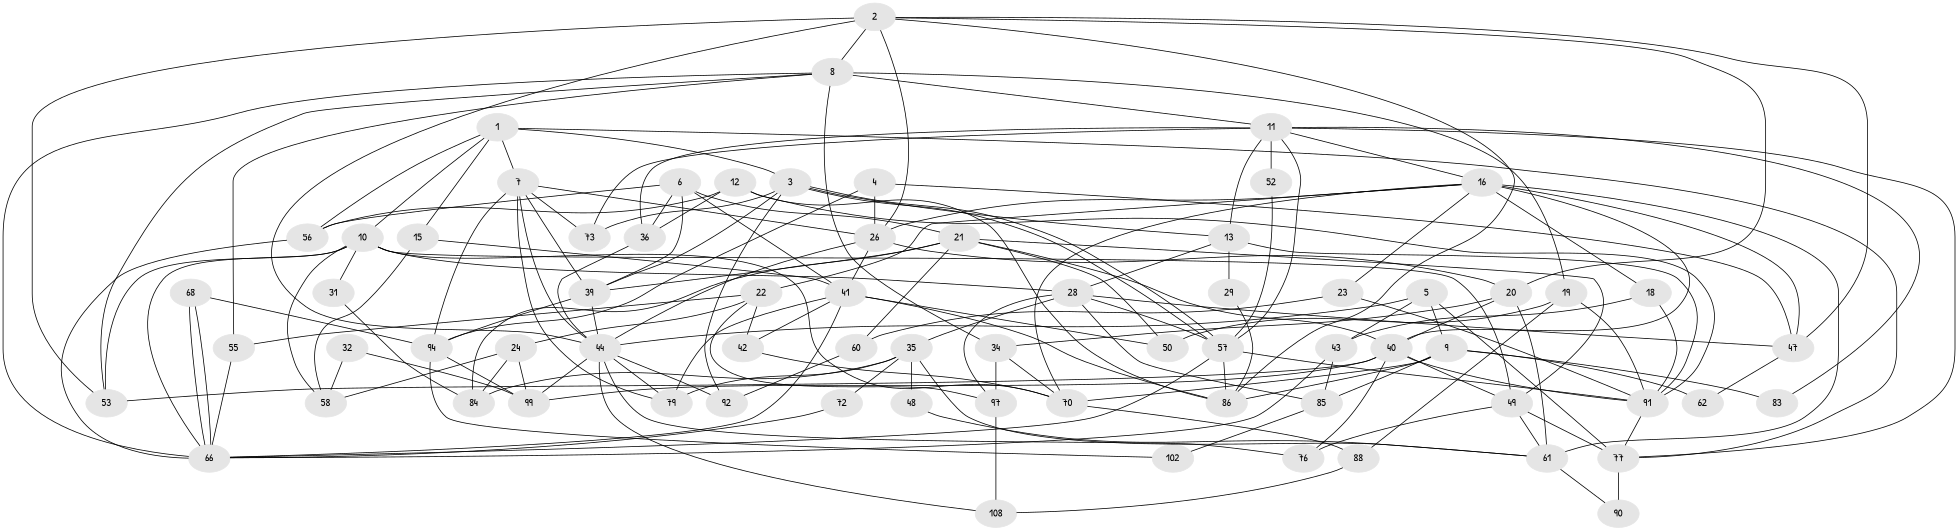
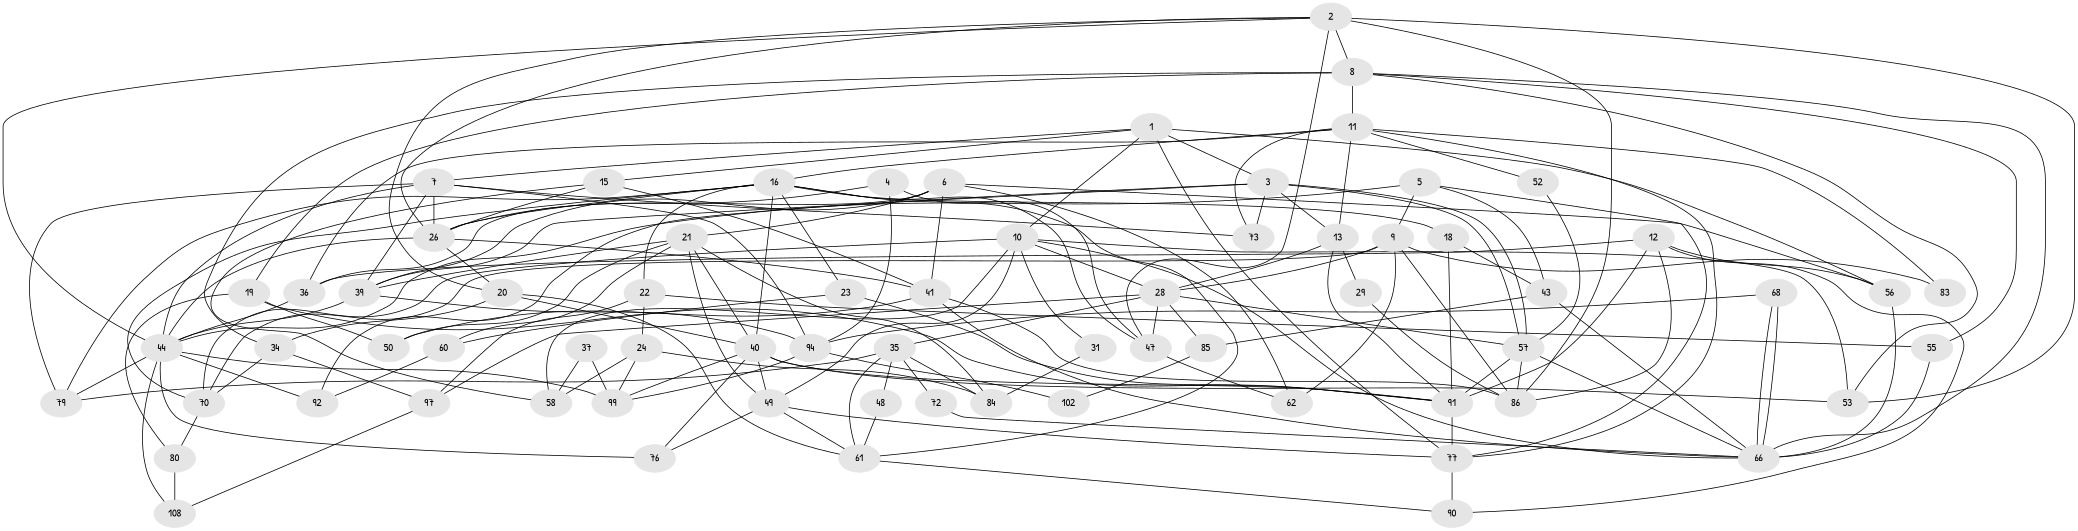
none -> (517, 207)
none -> (1147, 240)
(1294, 246) -> none
(737, 323) -> (410, 197)
(347, 348) -> (586, 348)
(743, 348) -> none
(1385, 377) -> (1280, 273)
none -> (1902, 437)
(1359, 458) -> (175, 458)
